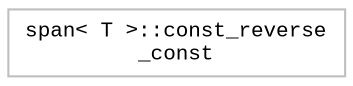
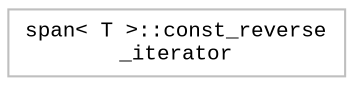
(177, 43) -> (177, 43)
